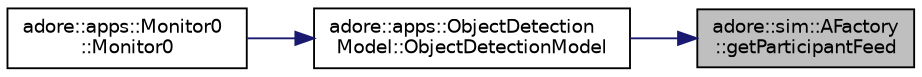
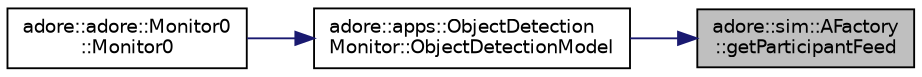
(127, 38) -> (127, 38)
(472, 38) -> (472, 38)
